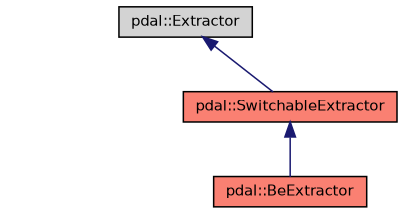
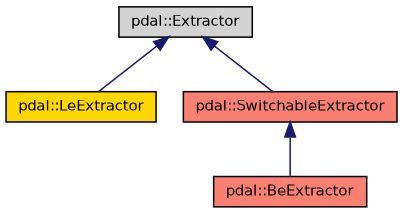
none -> (81, 107)
